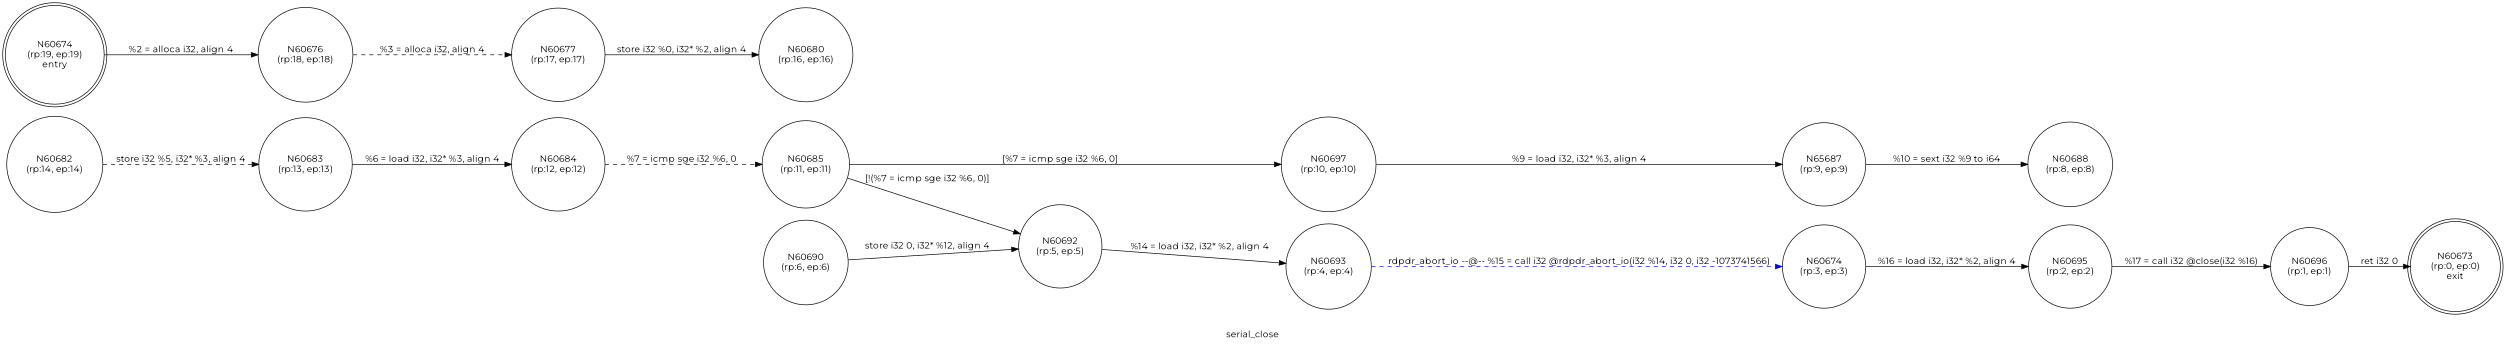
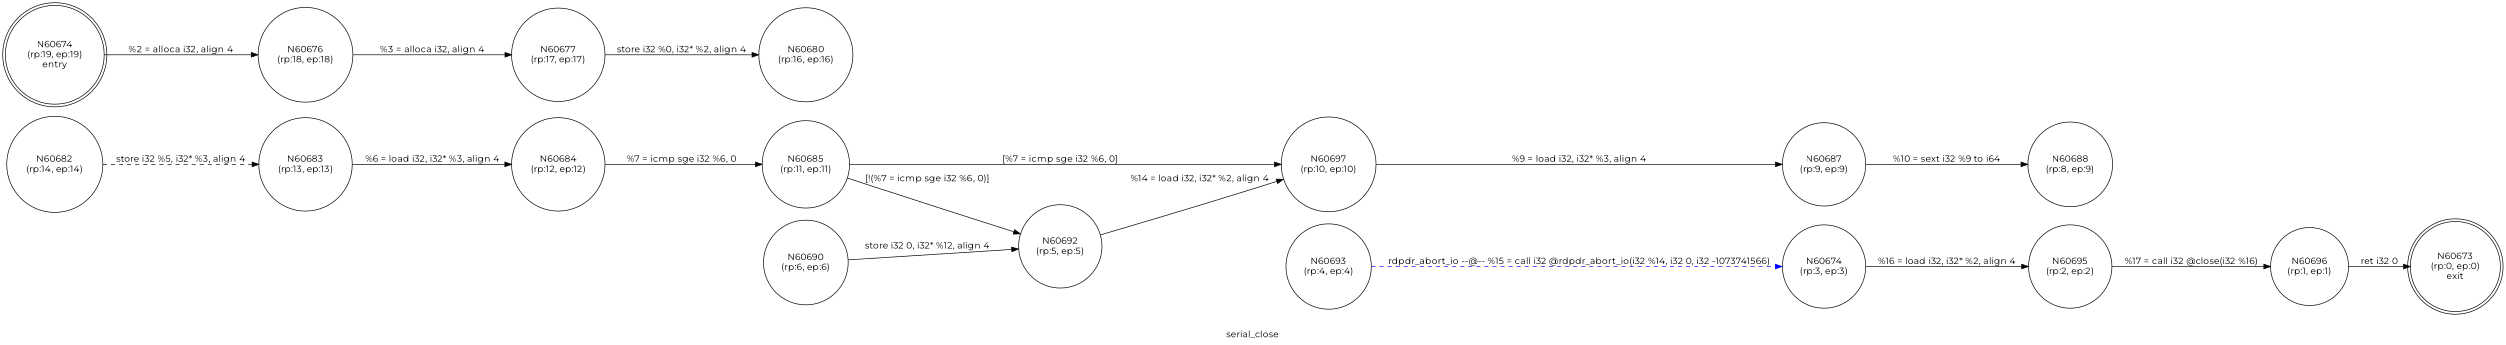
(429, 55) -> (429, 55)
(680, 164) -> (680, 164)
(1824, 164) -> (1824, 164)
(2070, 164) -> (2070, 164)
(1191, 256) -> (1189, 209)
